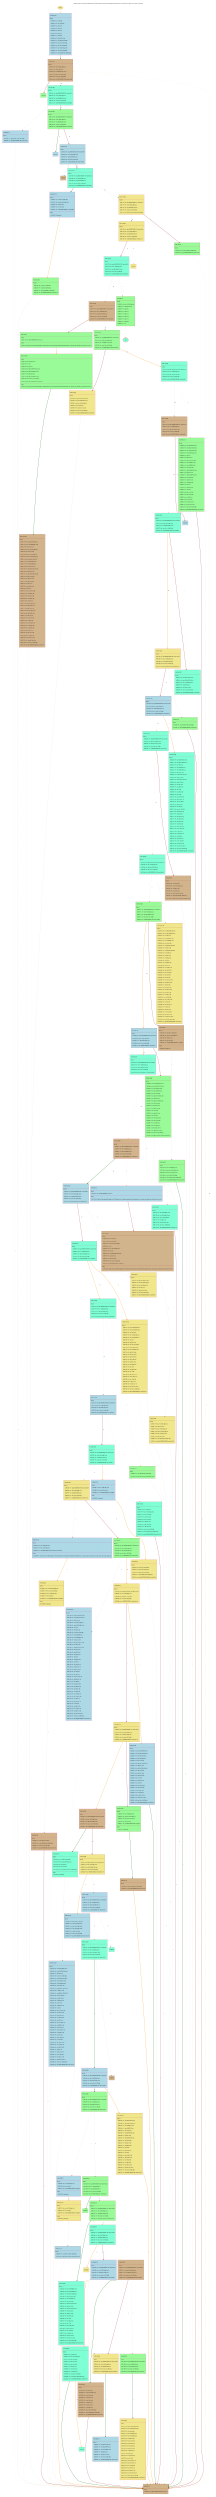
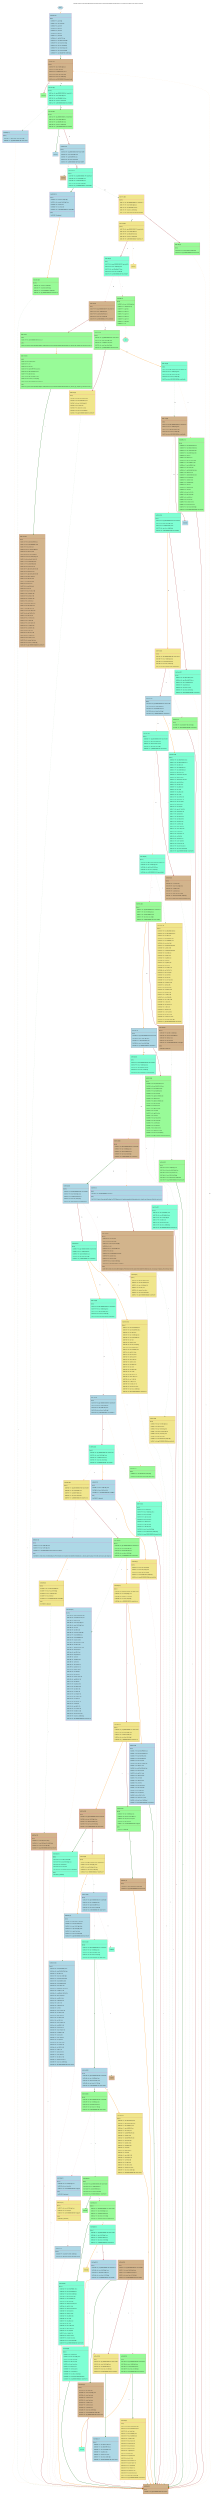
(60, 8) -> (60, 8)
(76, 2414) -> (108, 2416)
